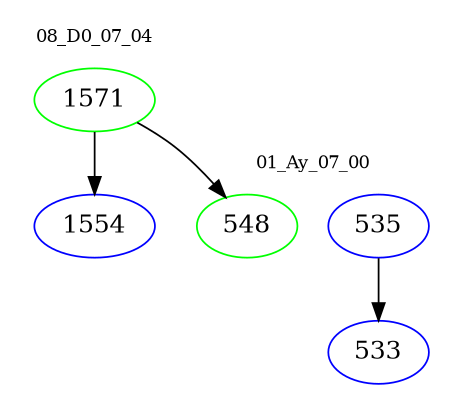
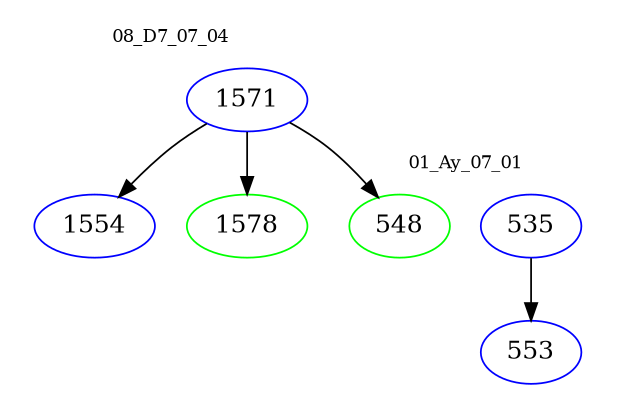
(95, 38) -> (171, 38)
(95, 100) -> (247, 100)
(313, 164) -> (465, 164)
none -> (247, 226)
(379, 352) -> (531, 352)
